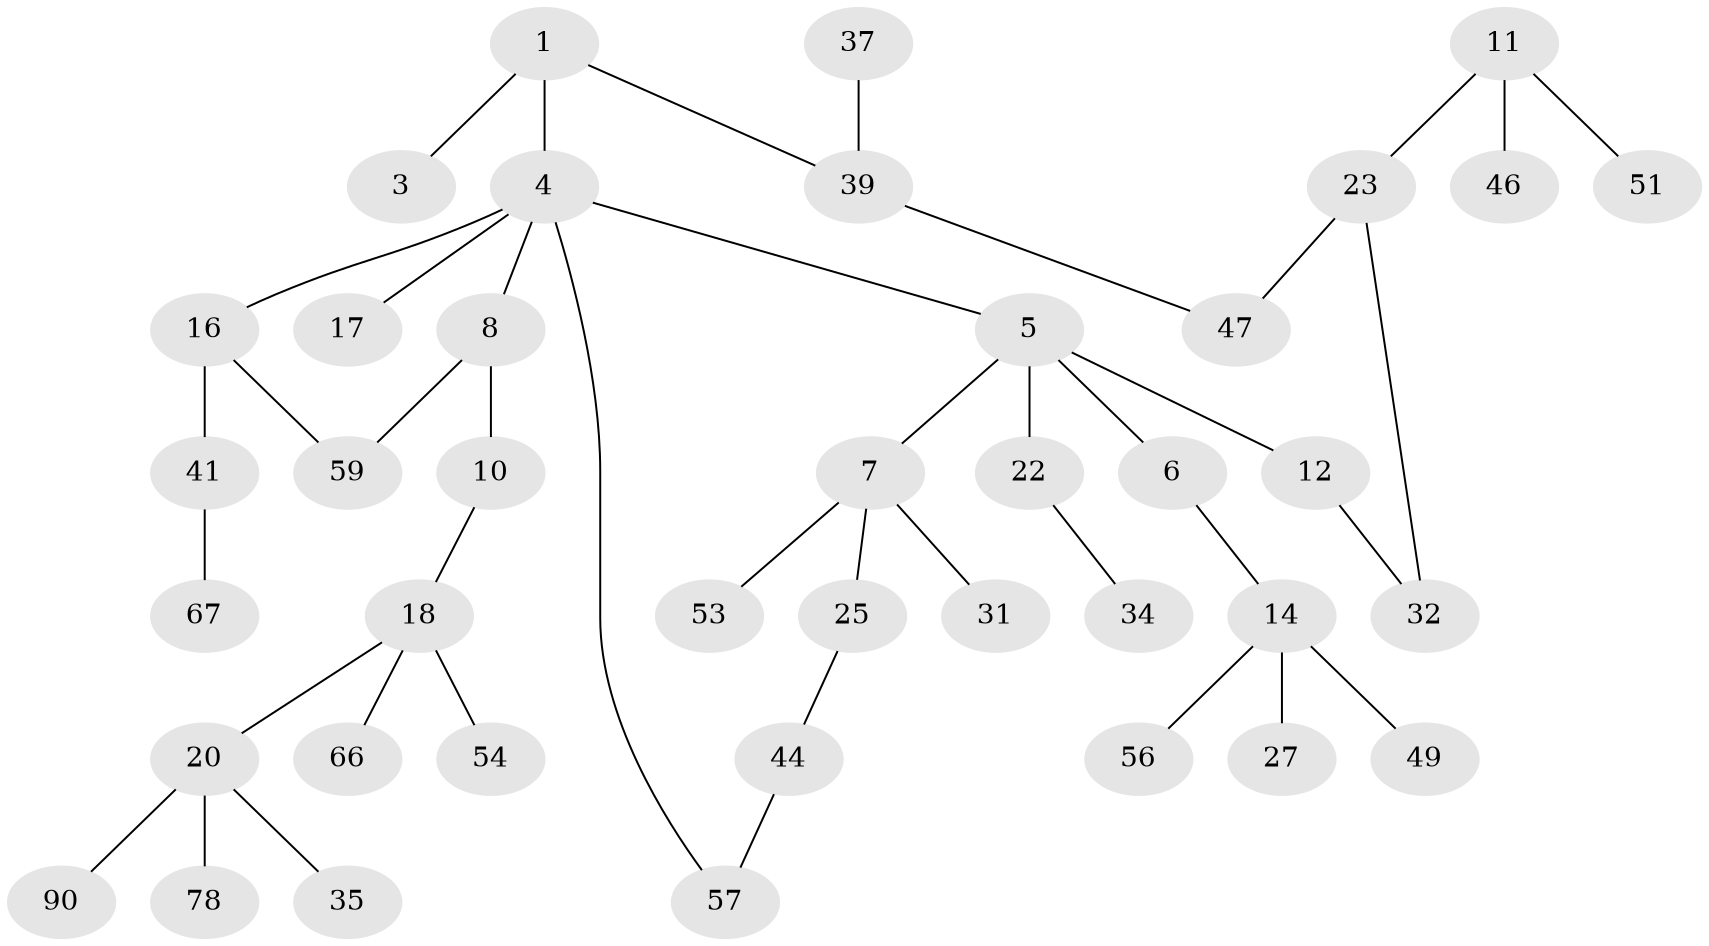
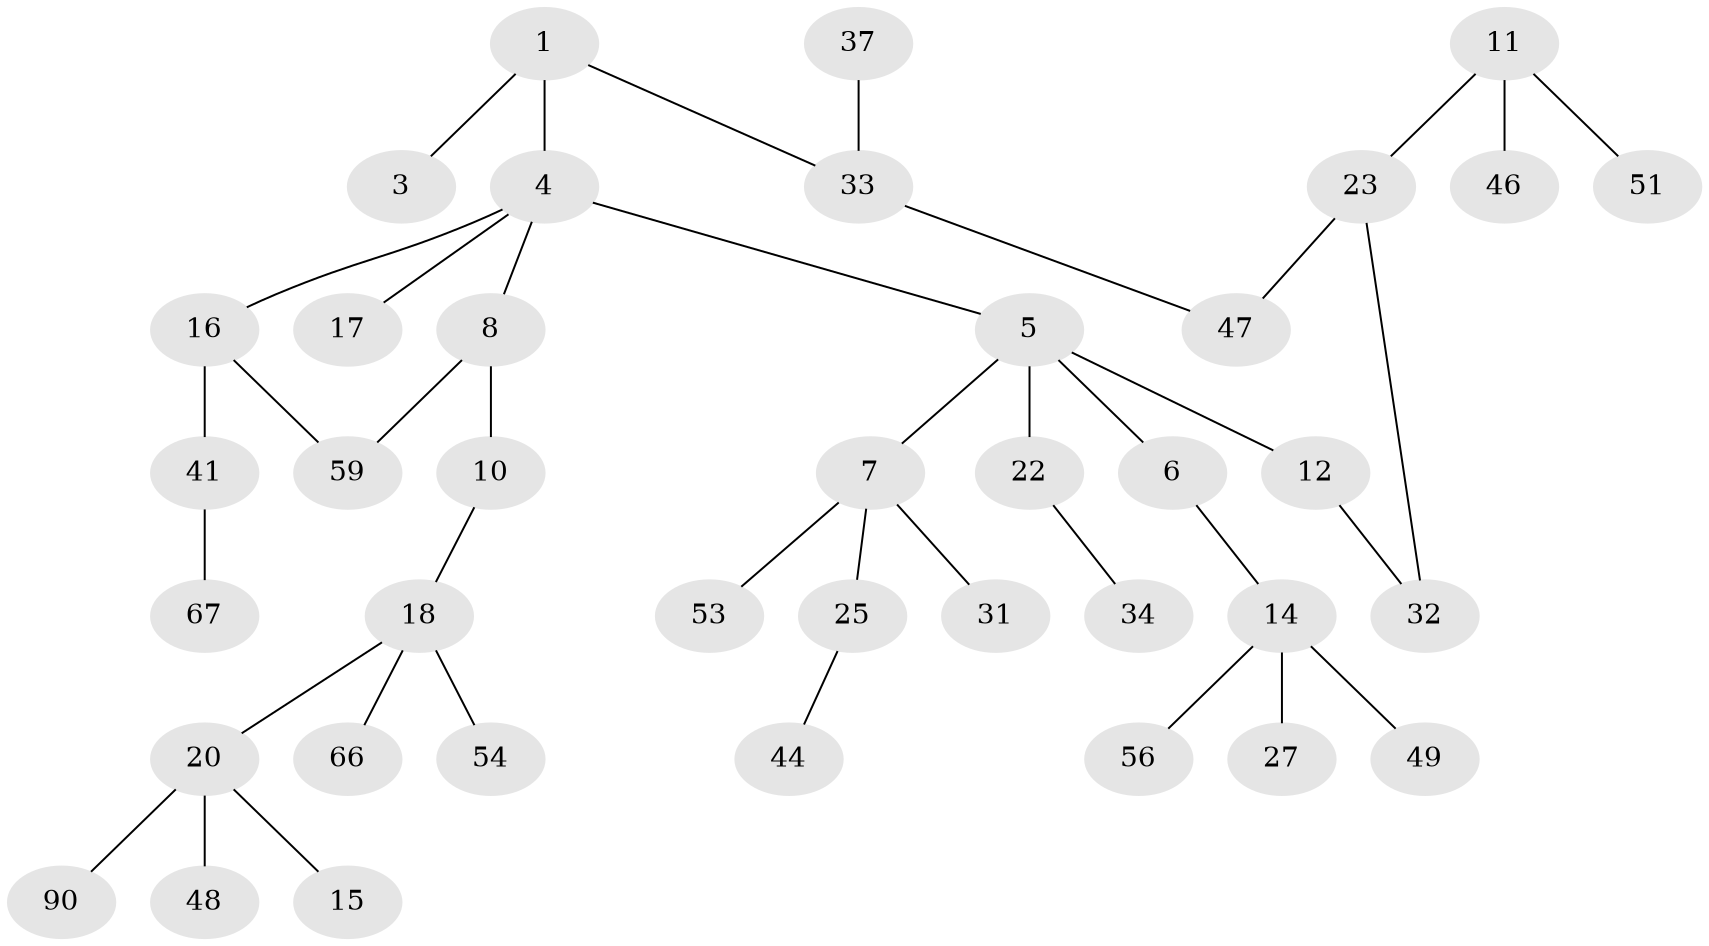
(859, 187) -> (859, 187)
(205, 902) -> (205, 902)
(348, 902) -> (348, 902)
(725, 902) -> none
